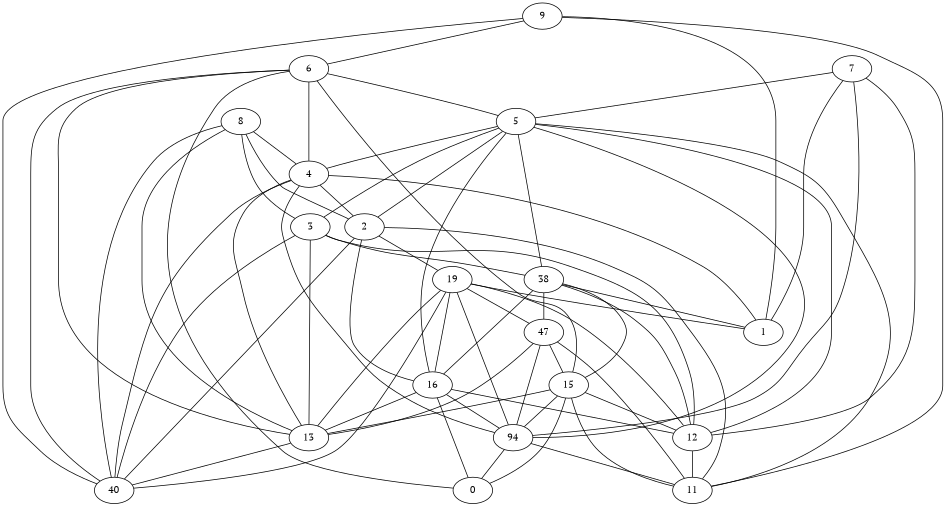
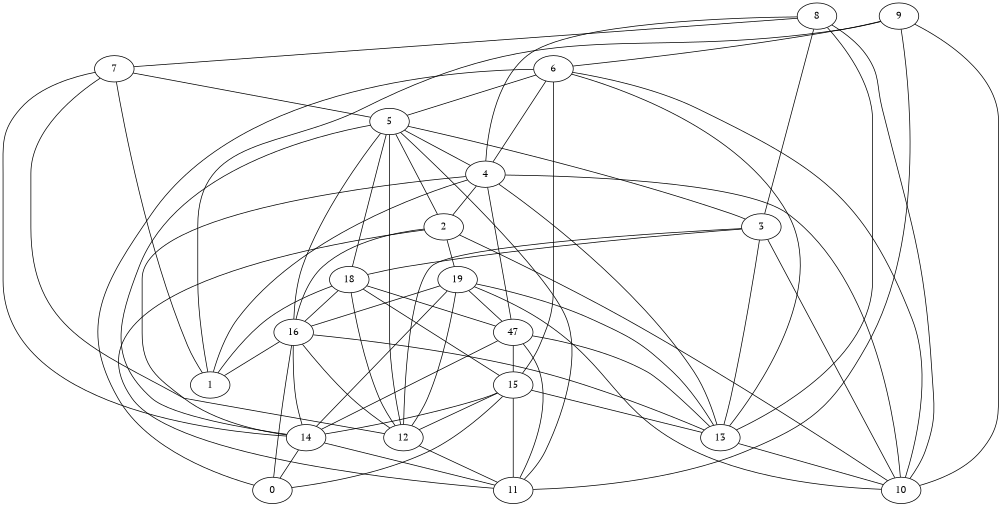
(286, 189) -> (466, 42)
none -> (501, 260)
(544, 280) -> (349, 280)
(601, 307) -> (252, 359)
(513, 438) -> (306, 438)
(114, 490) -> (901, 490)
